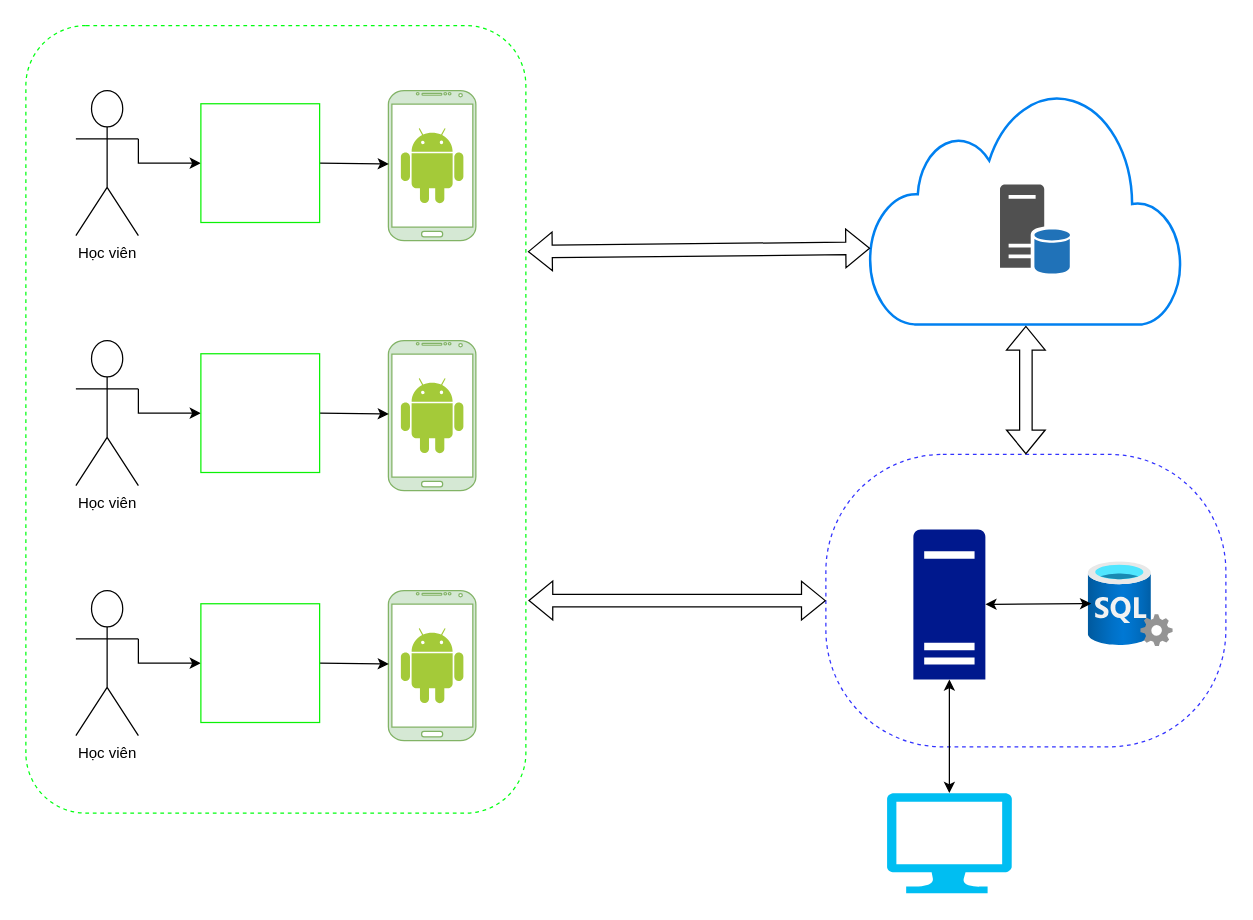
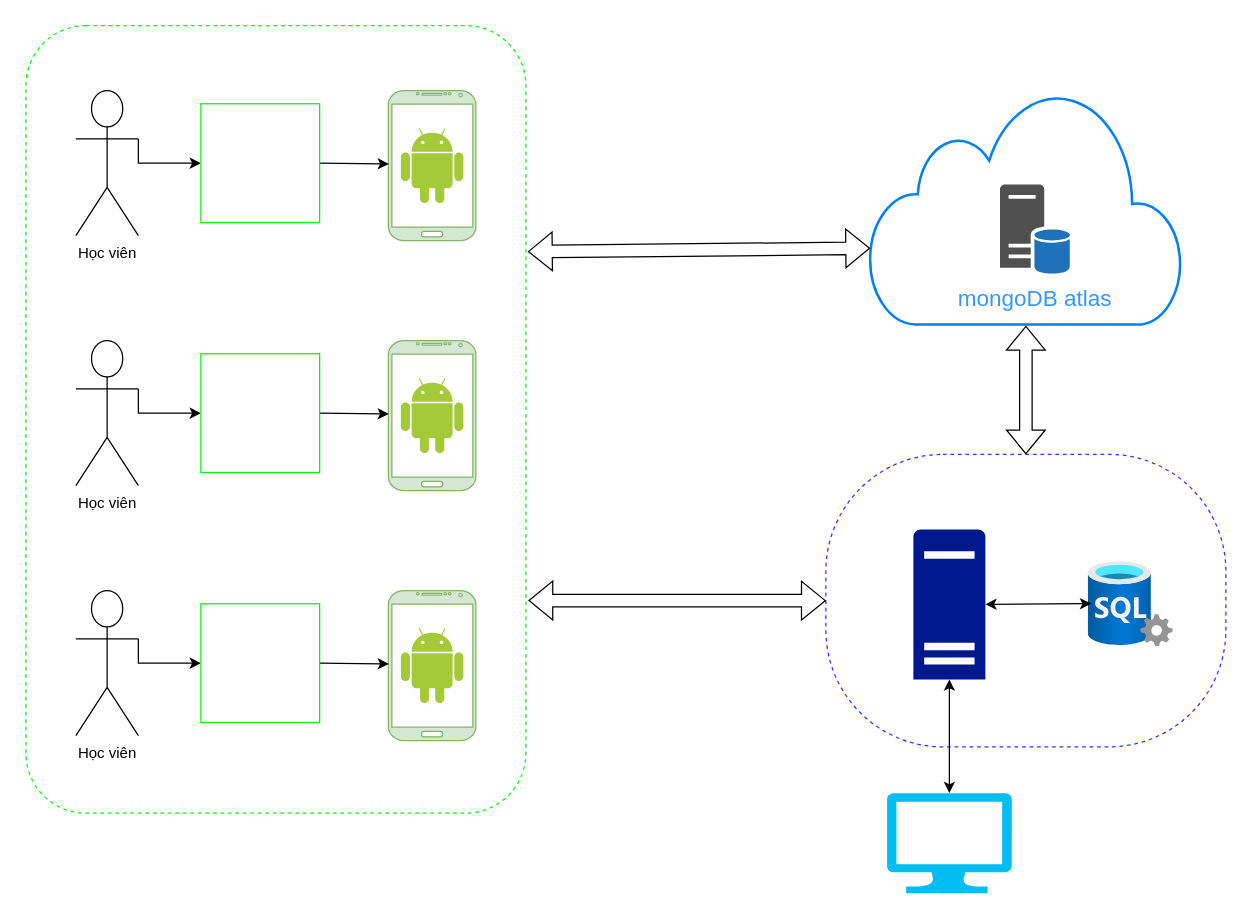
none -> (1035, 299)
